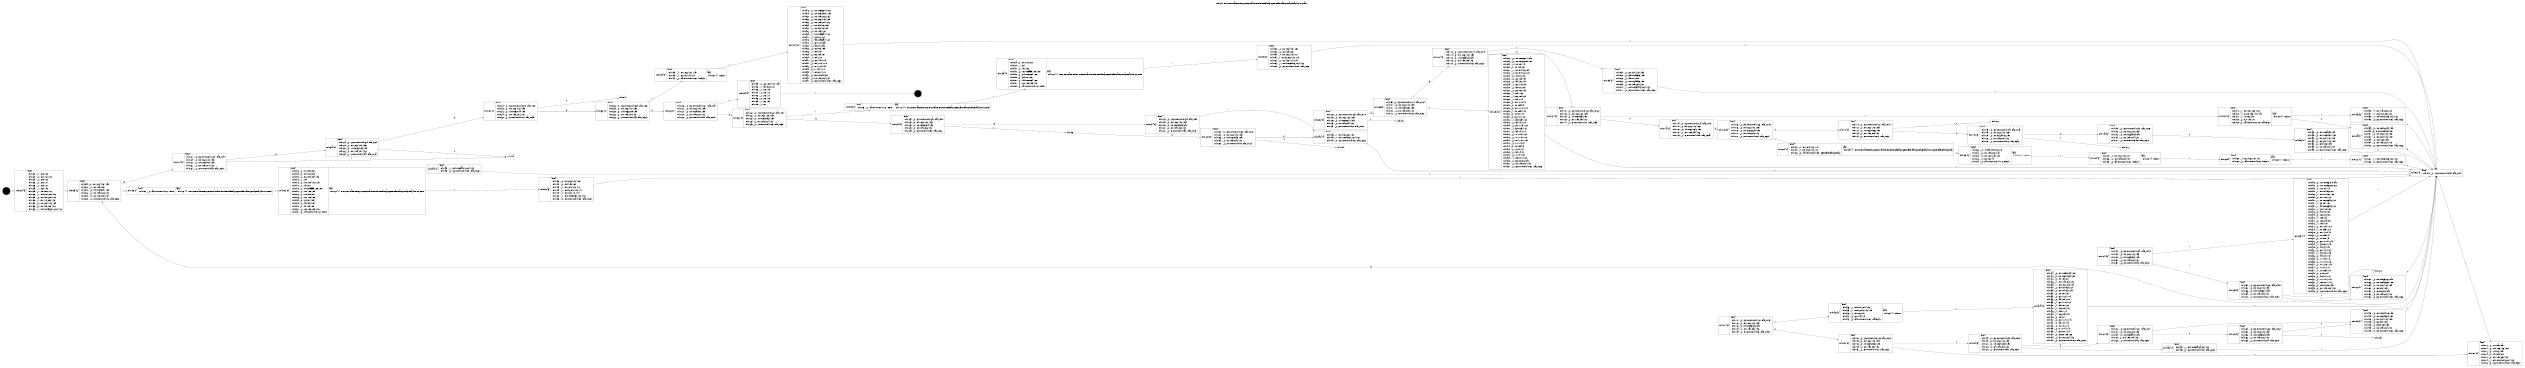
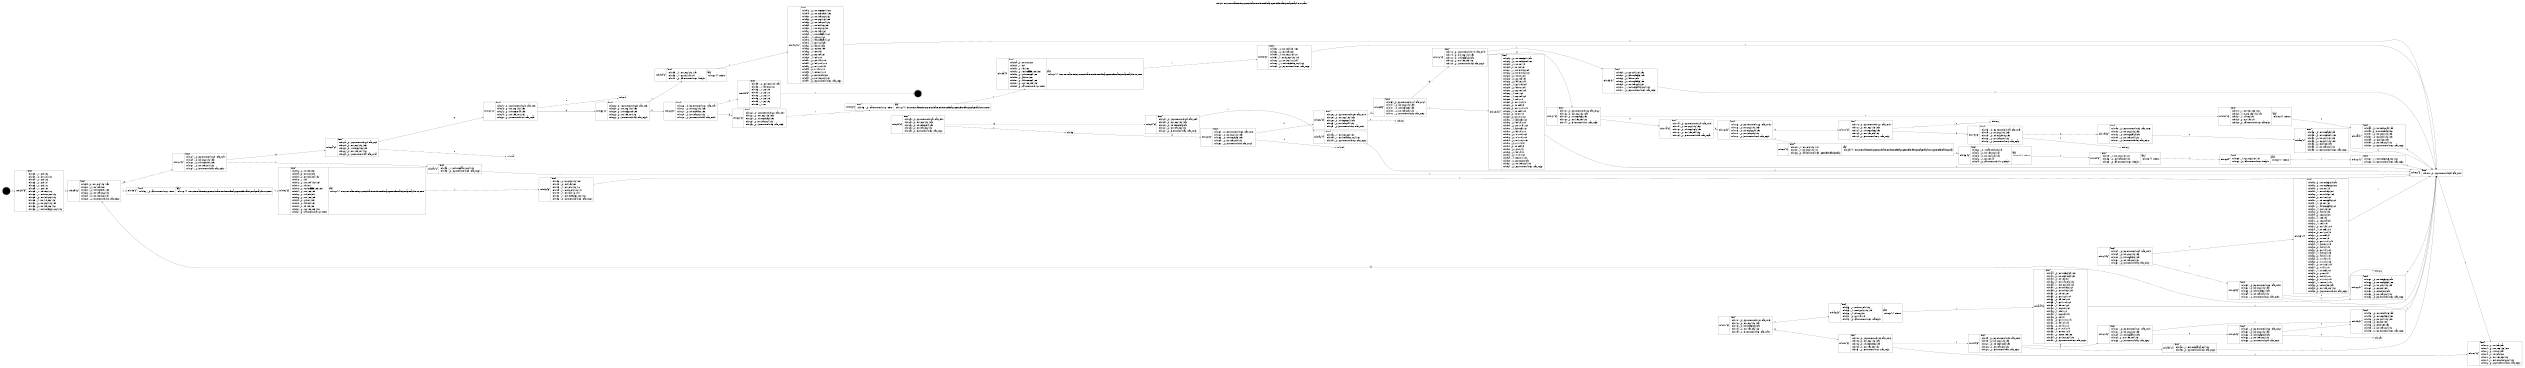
(2378, 115) -> none
(838, 121) -> none
(1284, 137) -> (1284, 129)
(366, 160) -> (326, 164)
